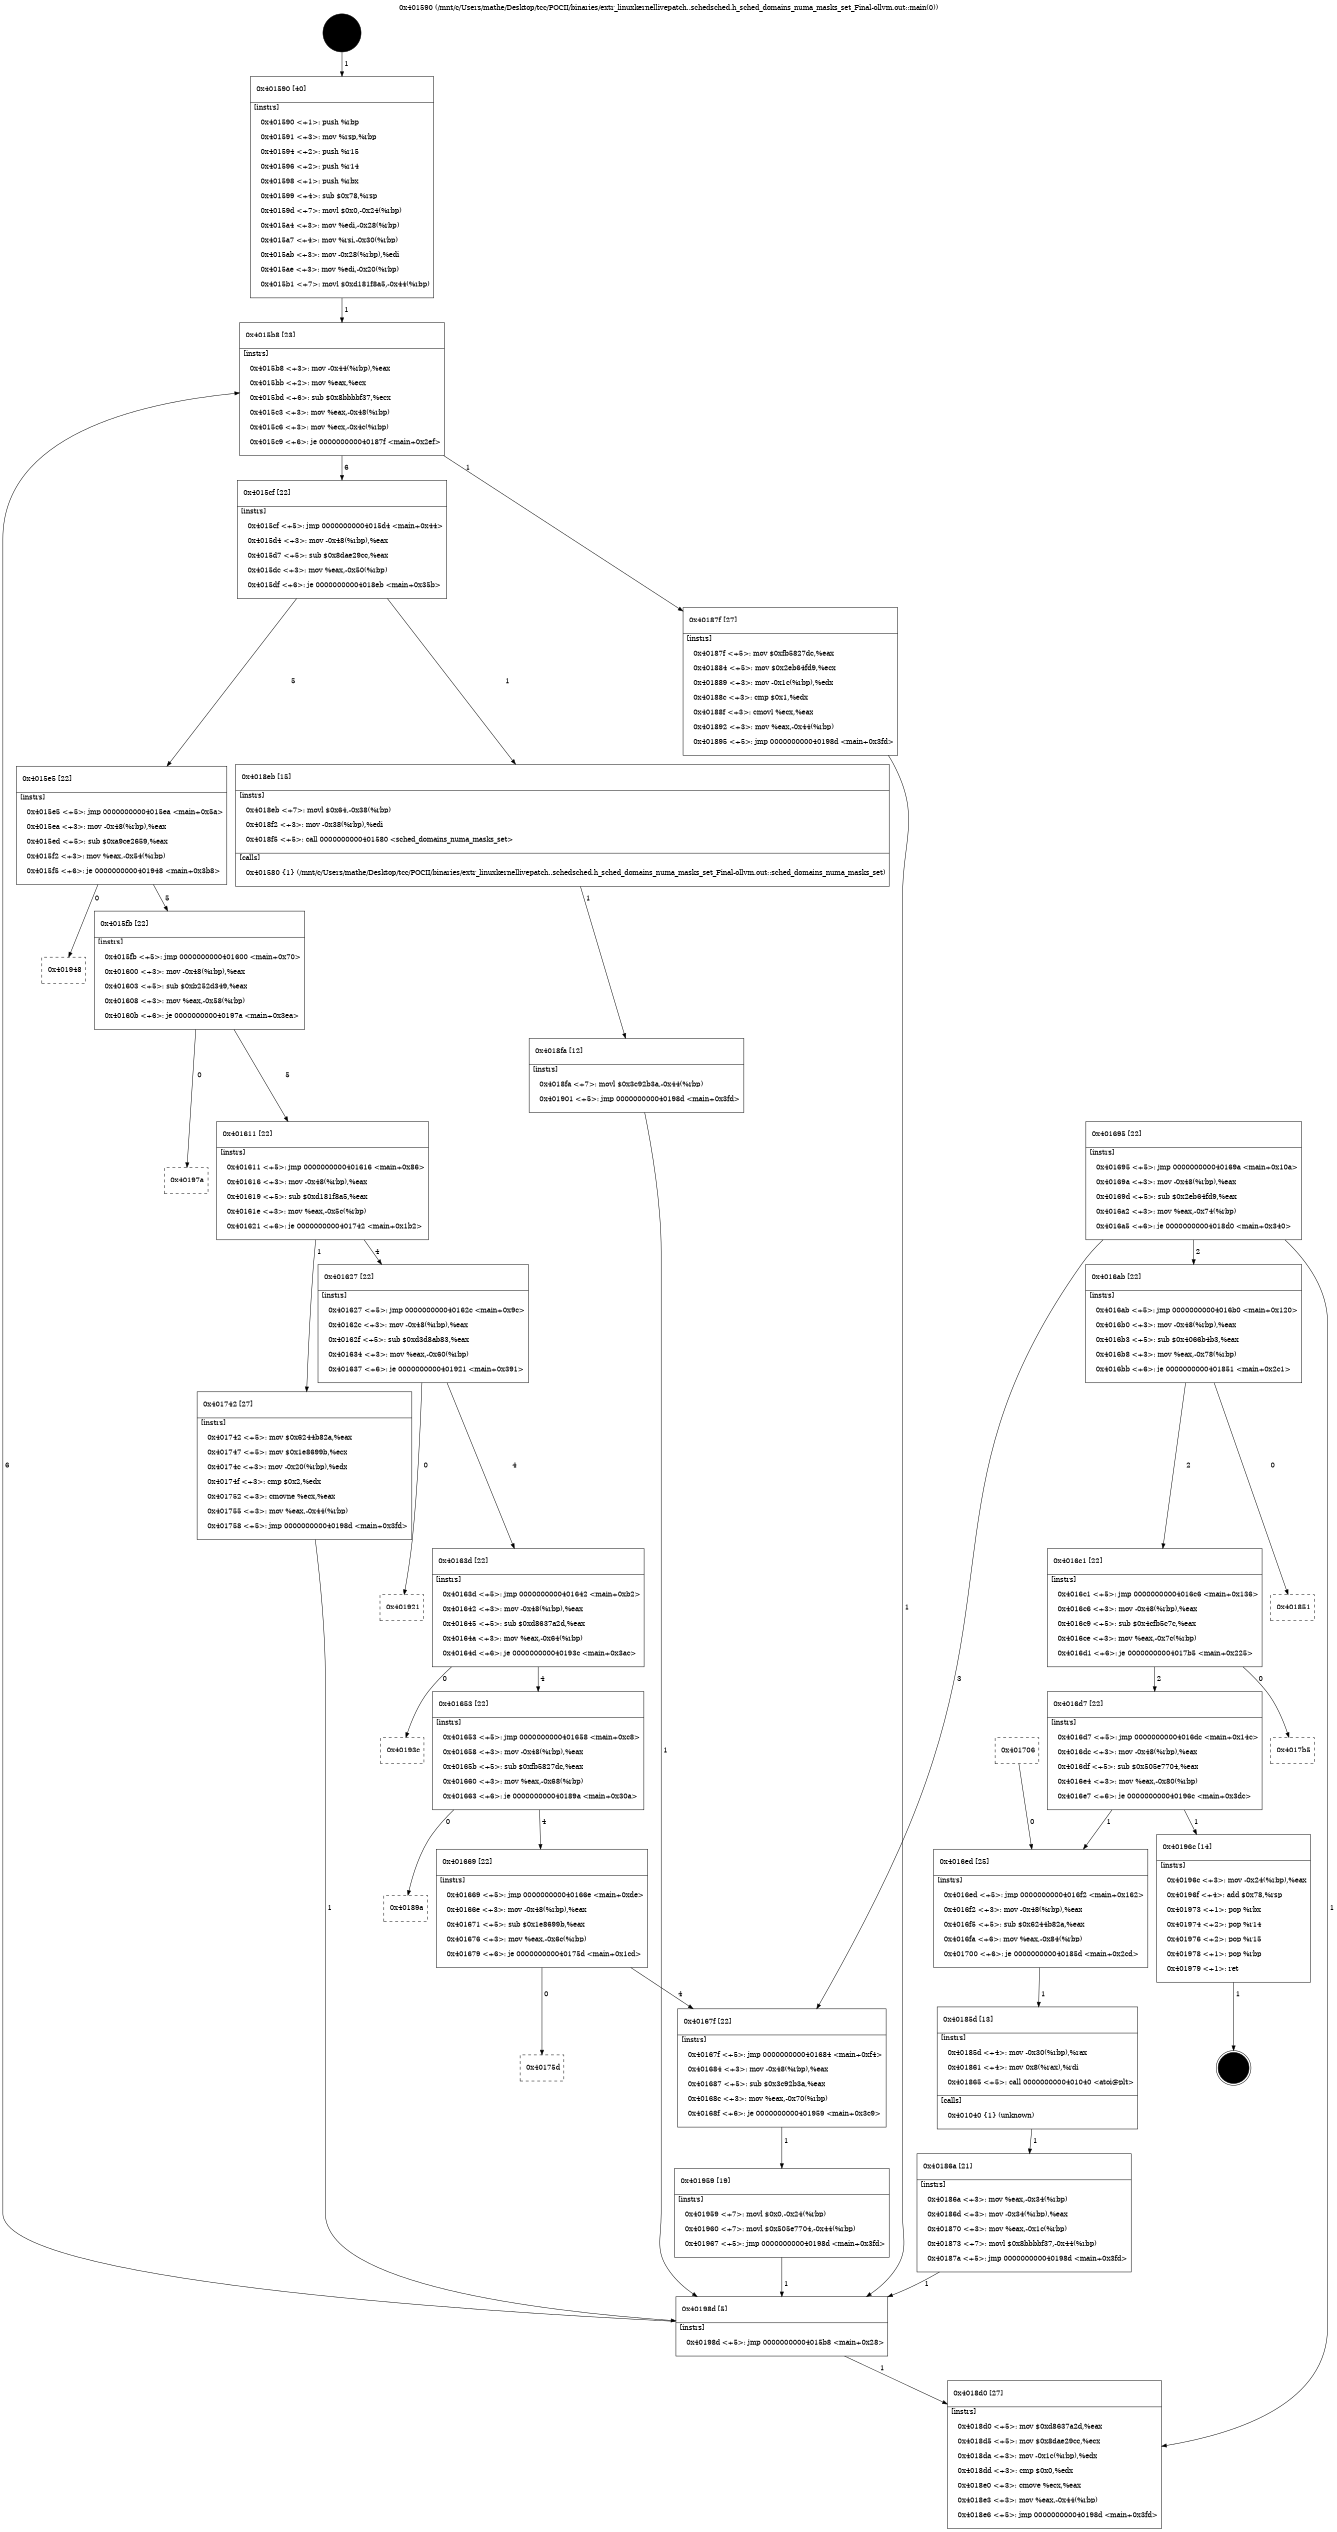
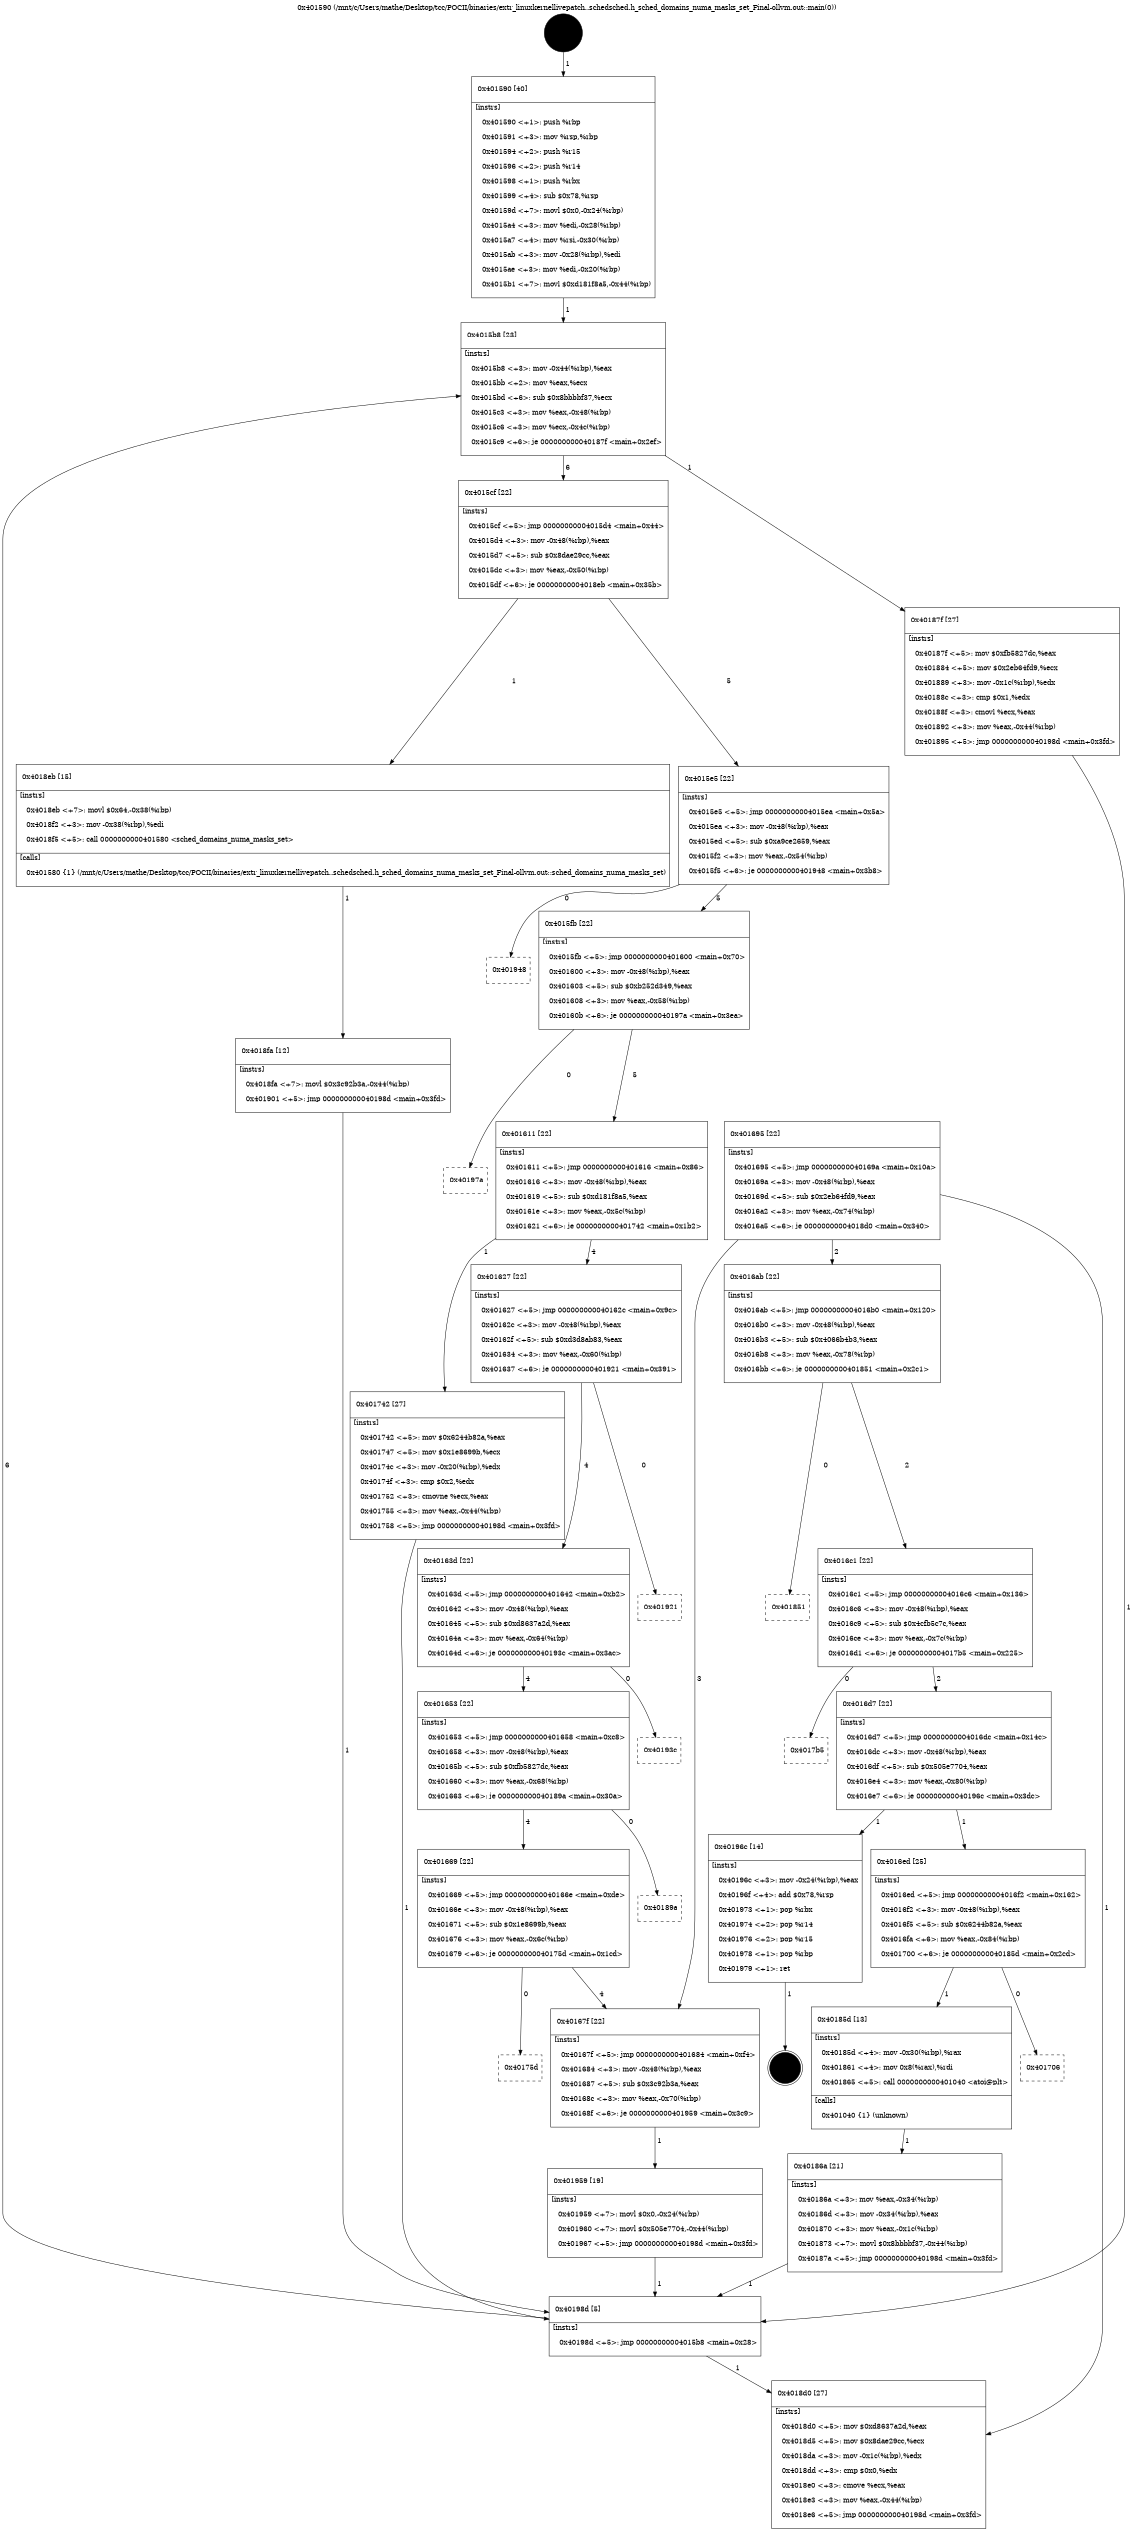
(1025, 1804) -> (1019, 2009)
